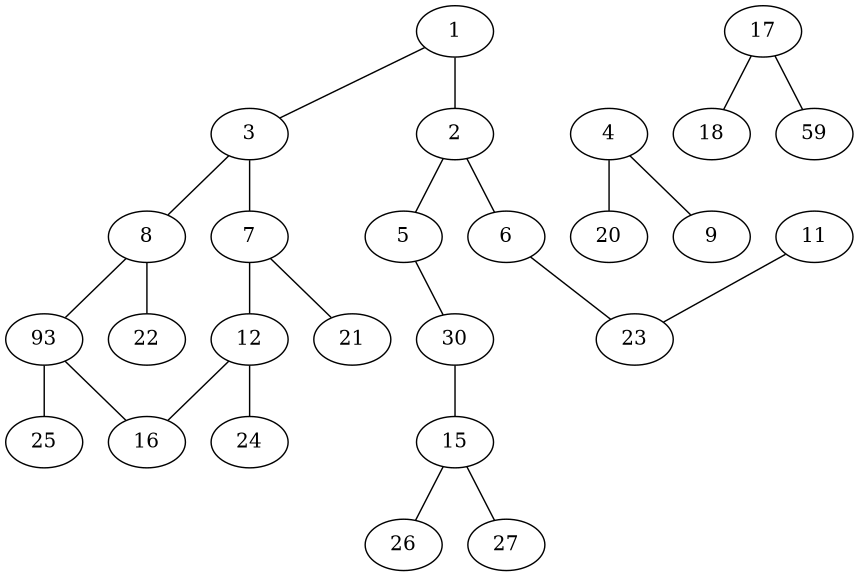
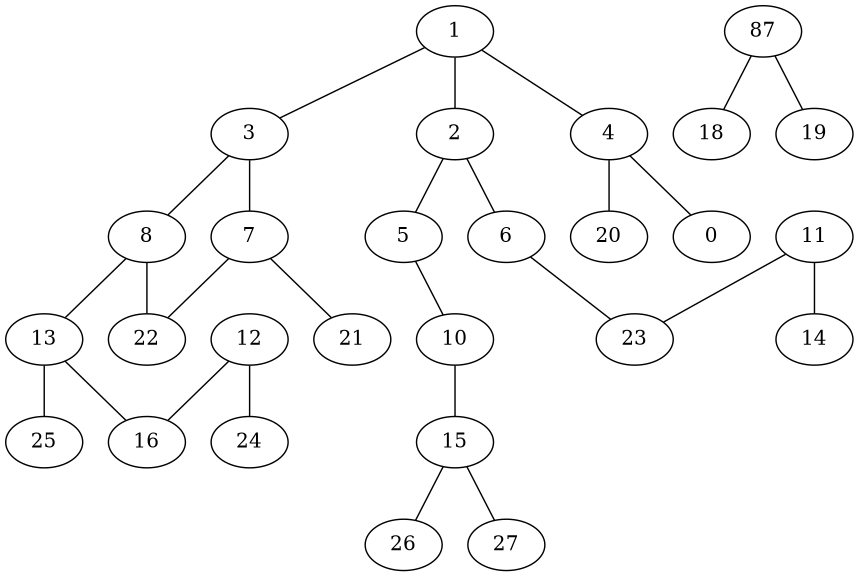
(763, 31) -> (763, 31)
none -> (532, 83)
(814, 134) -> (814, 134)
(712, 237) -> (712, 237)
(250, 288) -> (198, 288)
(44, 339) -> (44, 339)
(455, 339) -> (455, 339)
none -> (814, 339)
